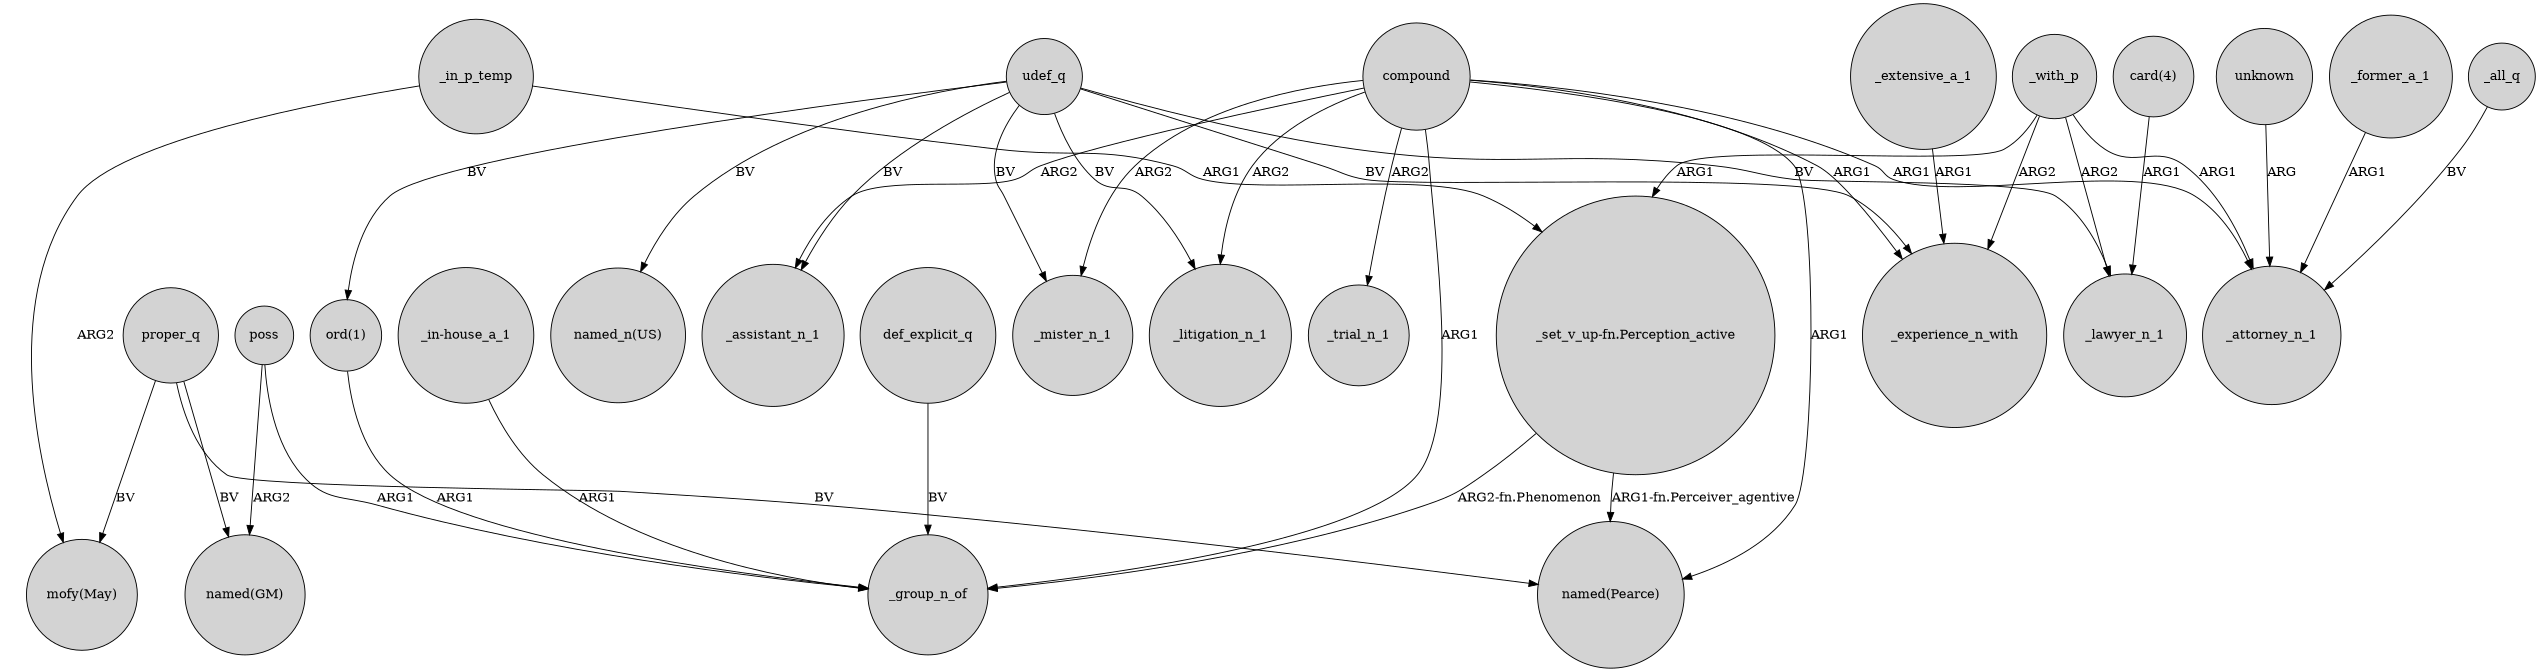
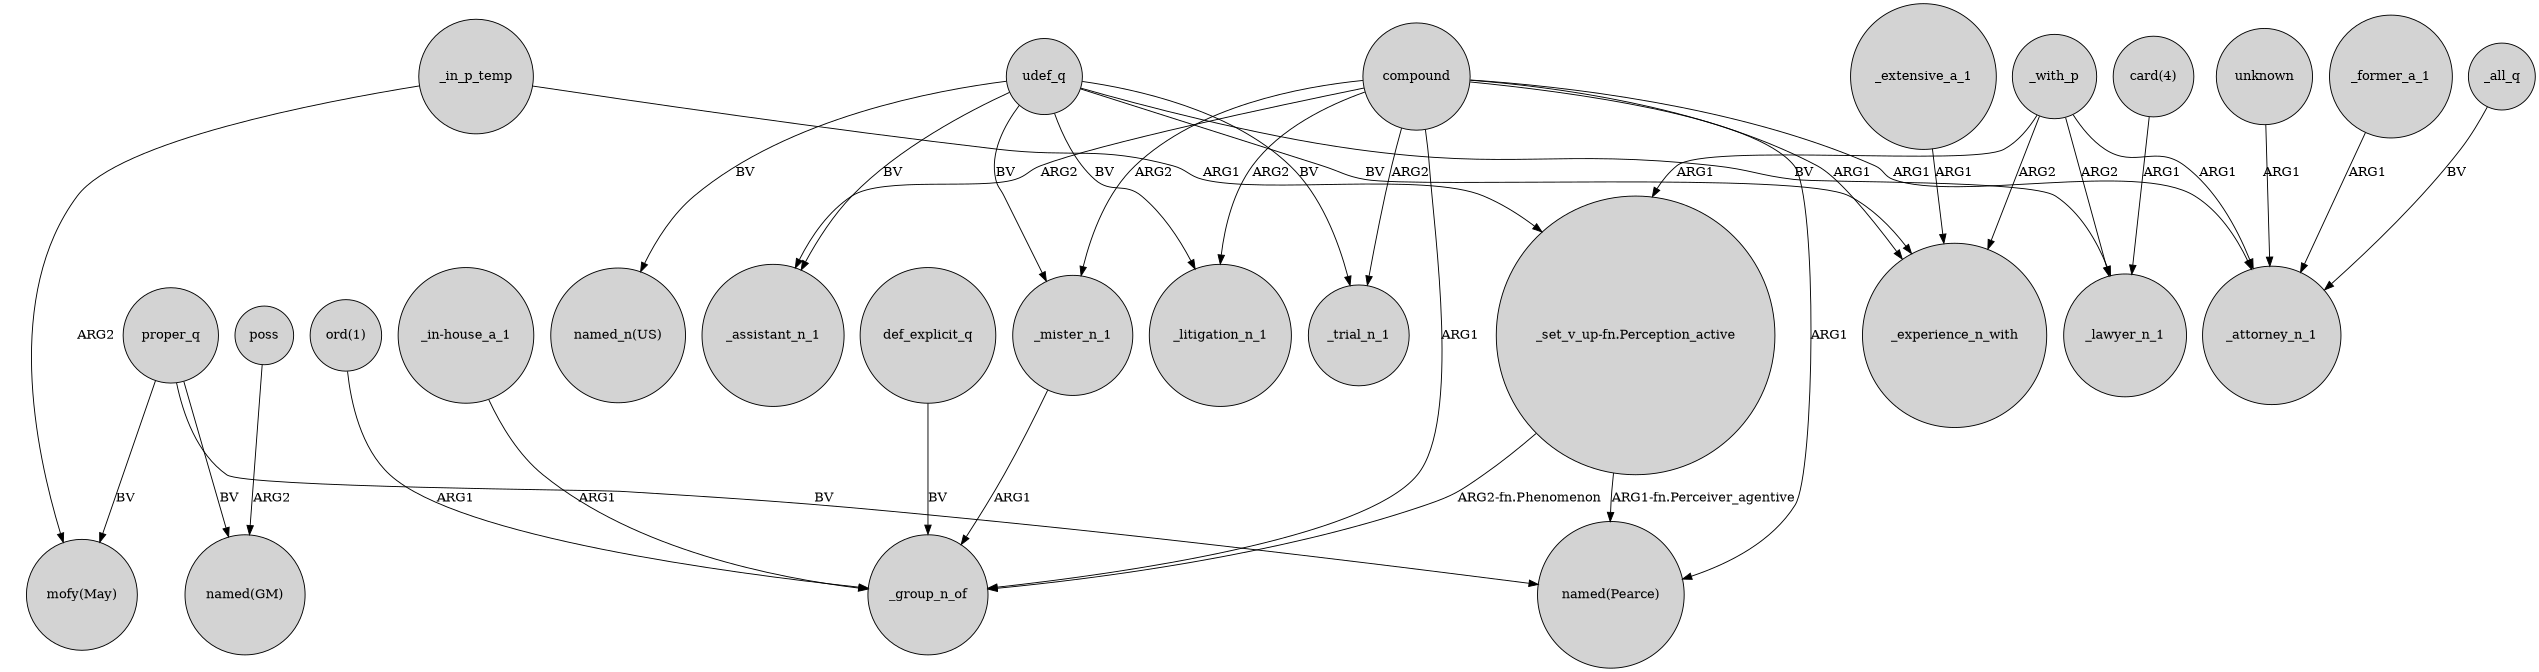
(643, 134) -> (1285, 162)
(2282, 173) -> (2282, 173)
(517, 538) -> (1010, 465)
